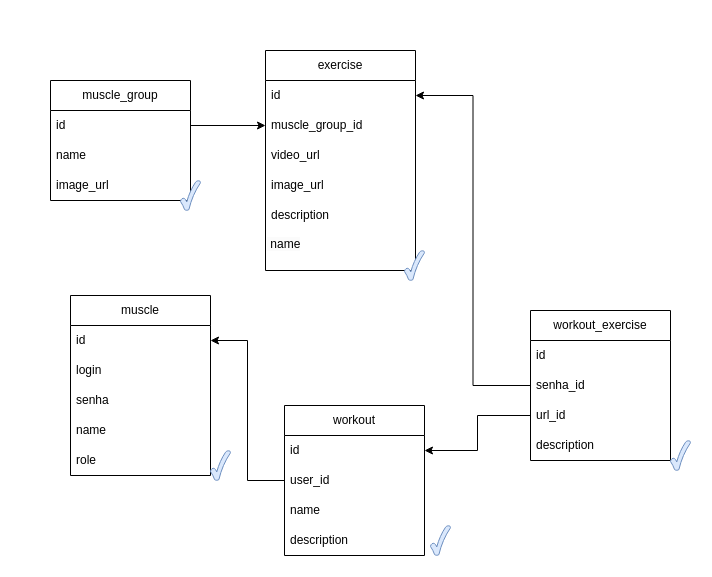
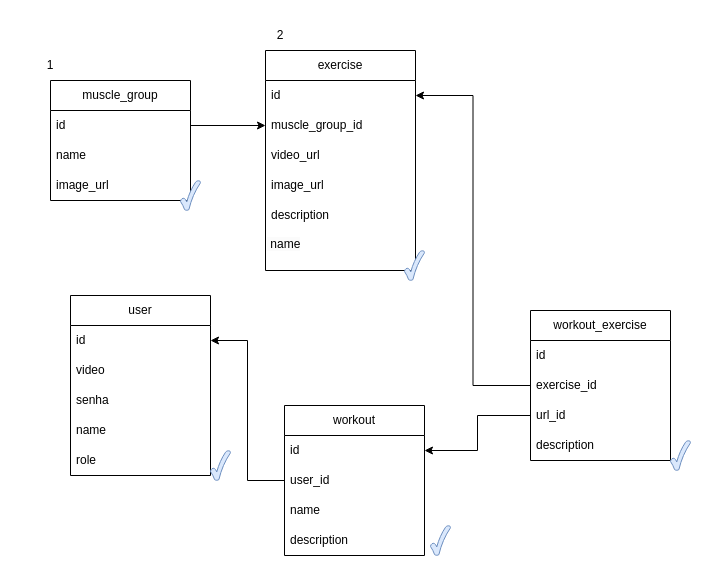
none -> (281, 36)
none -> (51, 66)
(141, 311) -> (141, 311)
(90, 371) -> (92, 371)
(562, 386) -> (570, 386)
